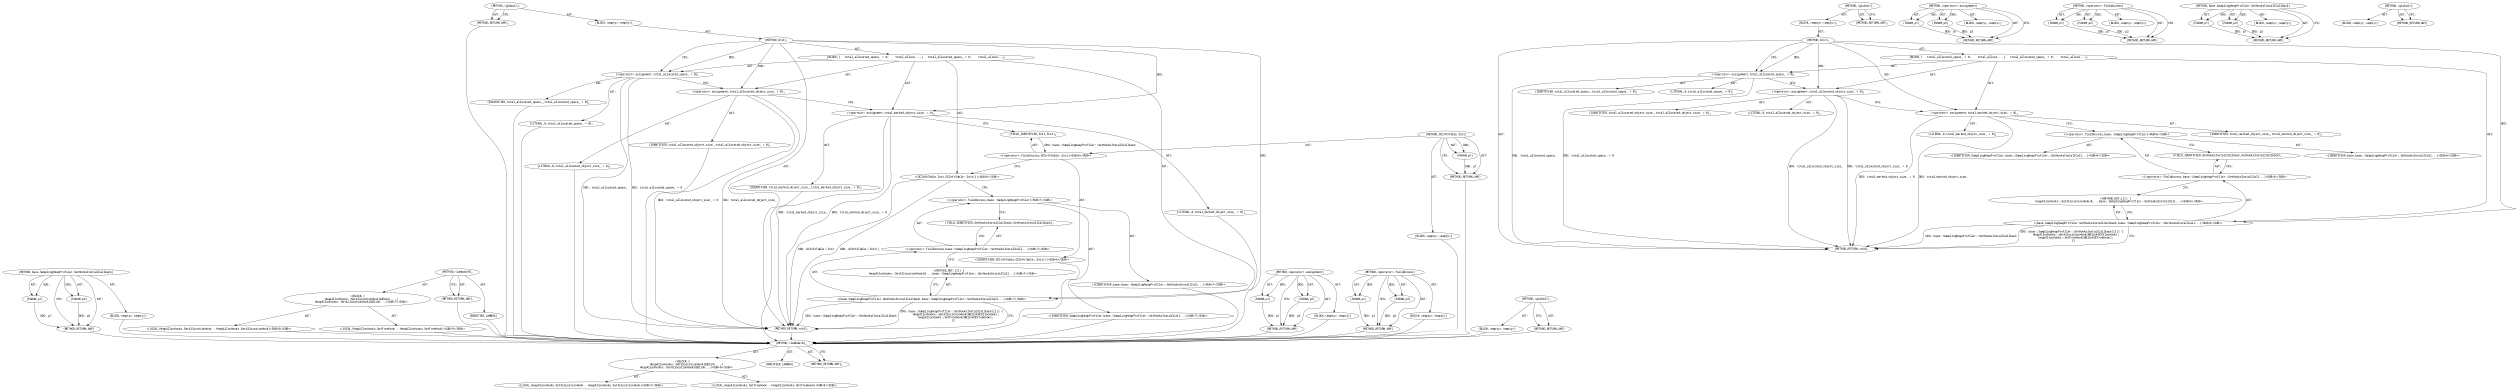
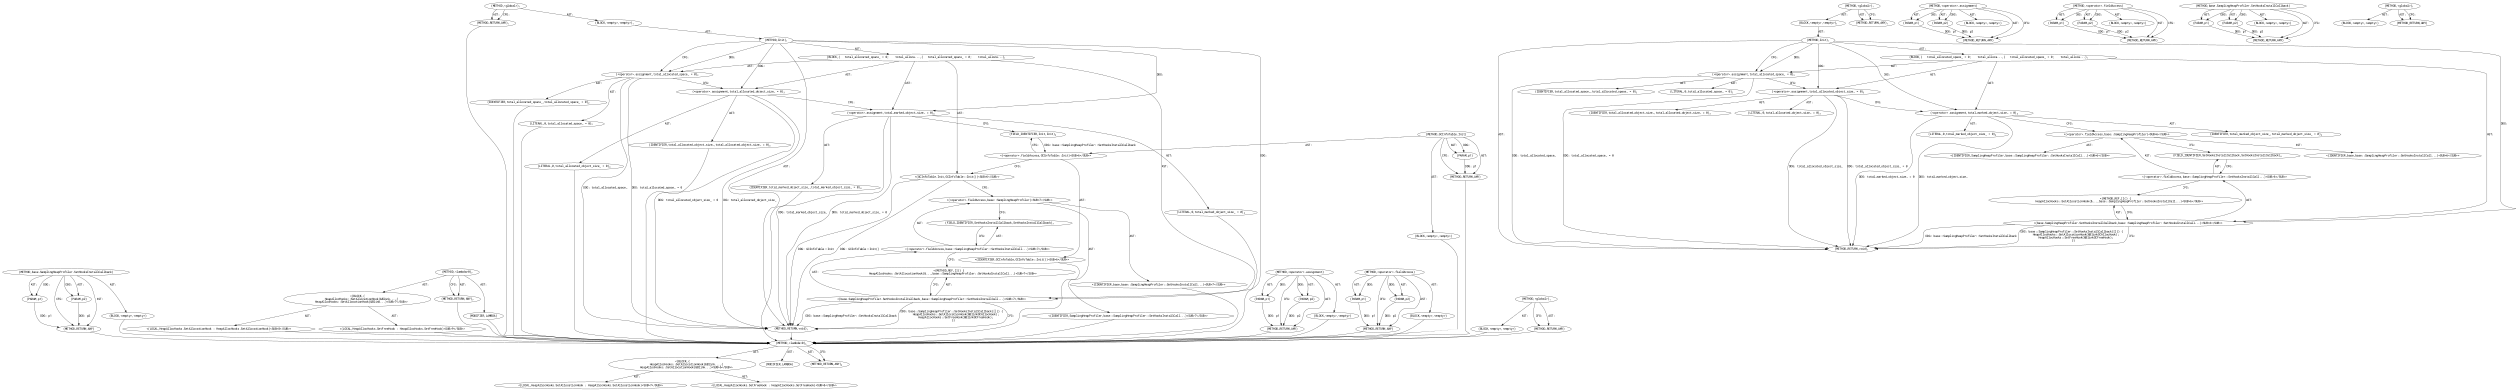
(1036, 145) -> (1036, 145)
